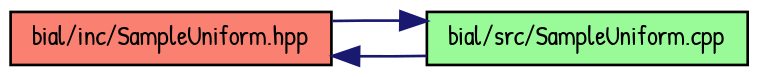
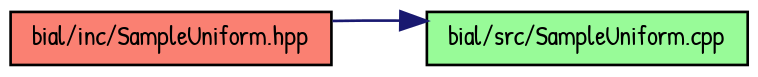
(393, 56) -> none
